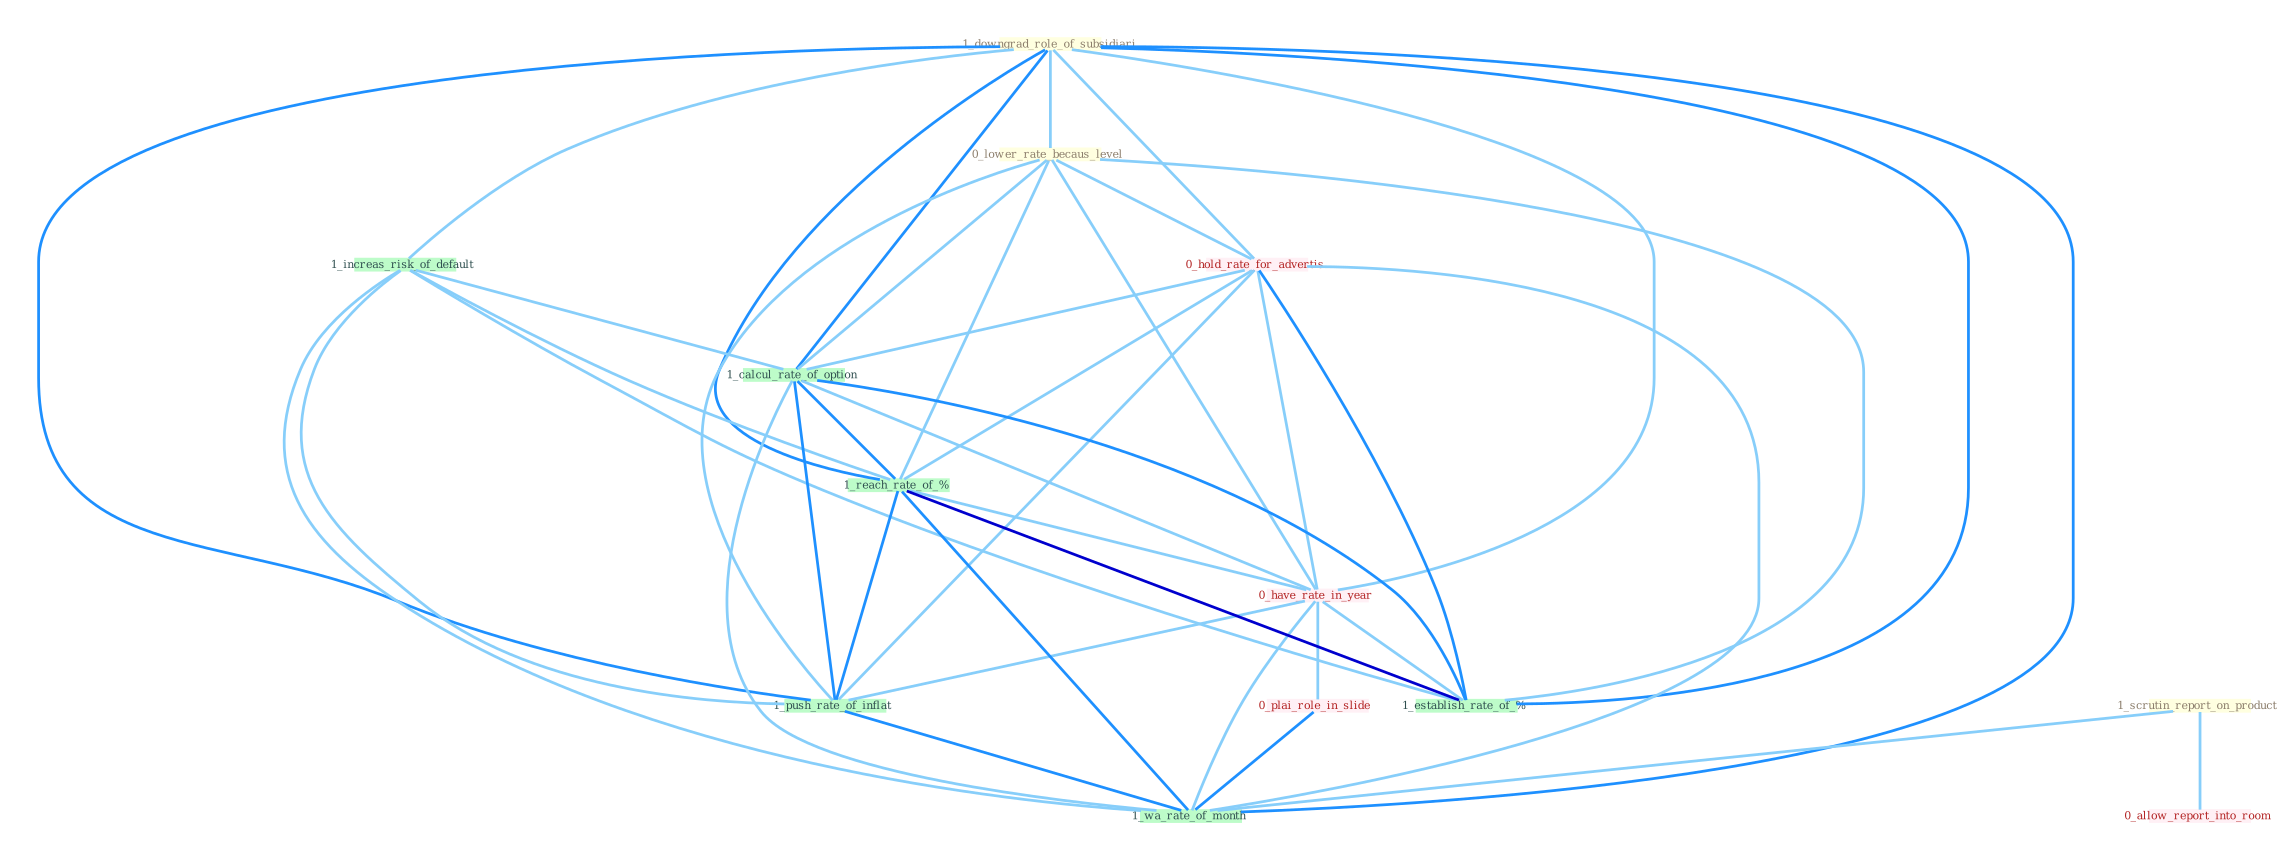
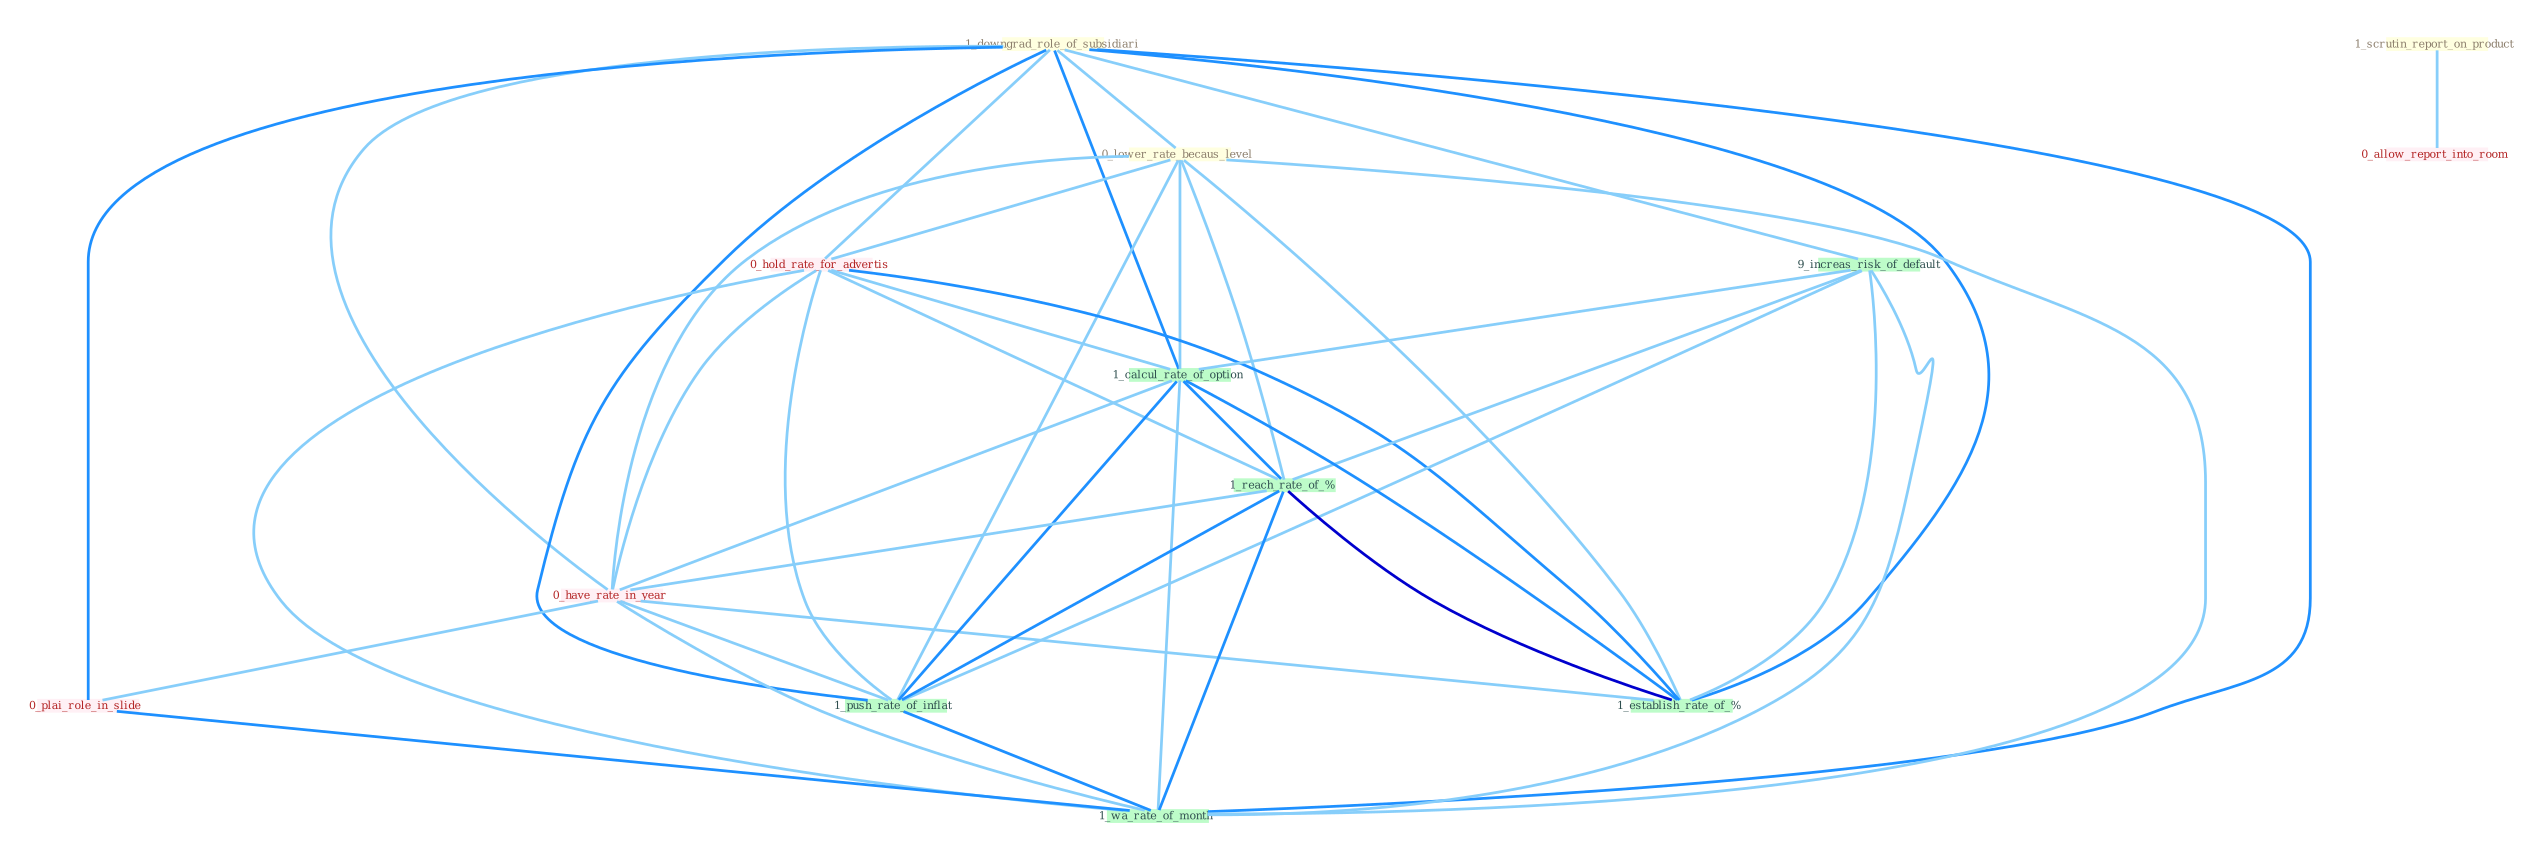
(405, 265) -> (1869, 265)
(784, 266) -> (300, 119)
(1934, 736) -> (2206, 522)
